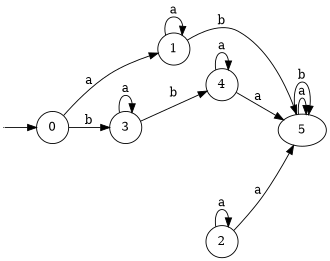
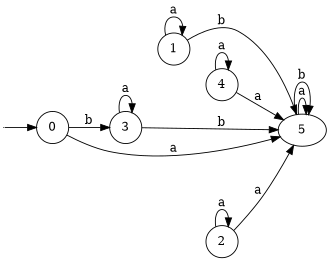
(102, 79) -> (168, 156)
(170, 108) -> (205, 129)
